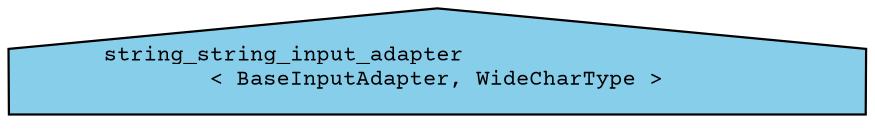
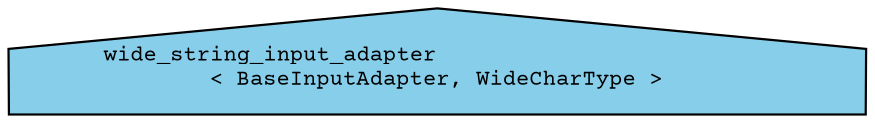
(437, 67) -> (437, 67)
